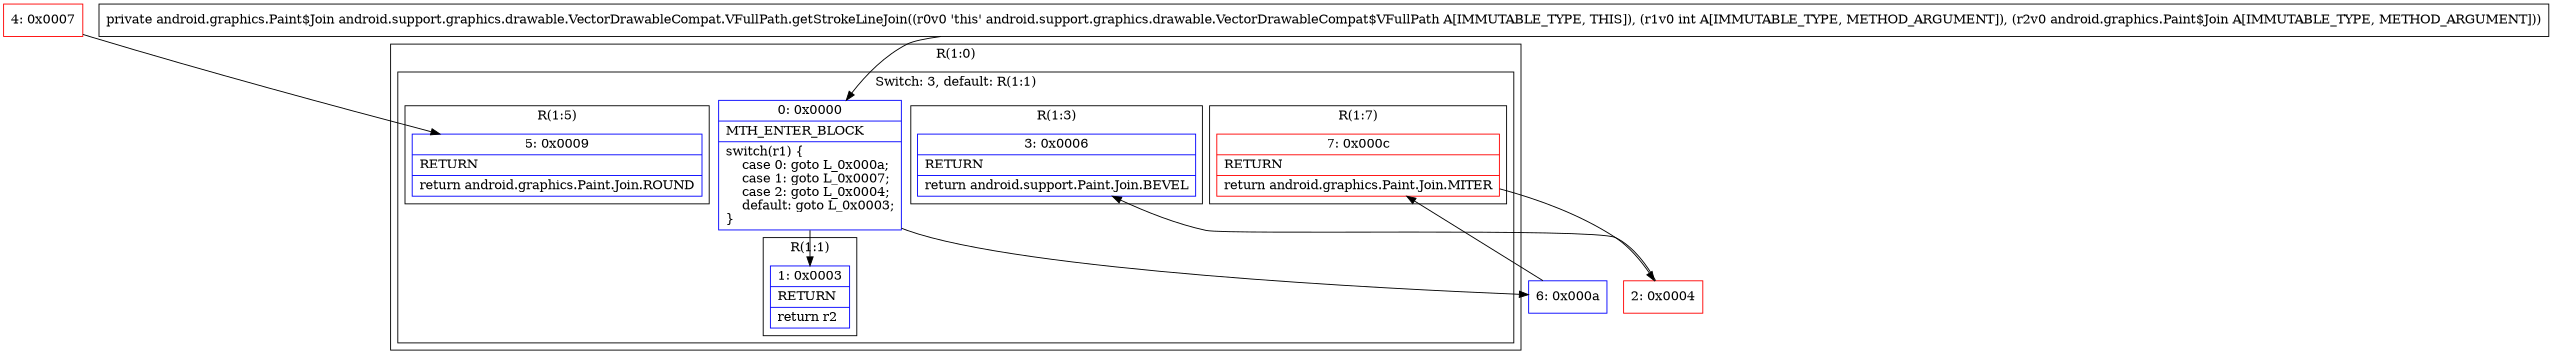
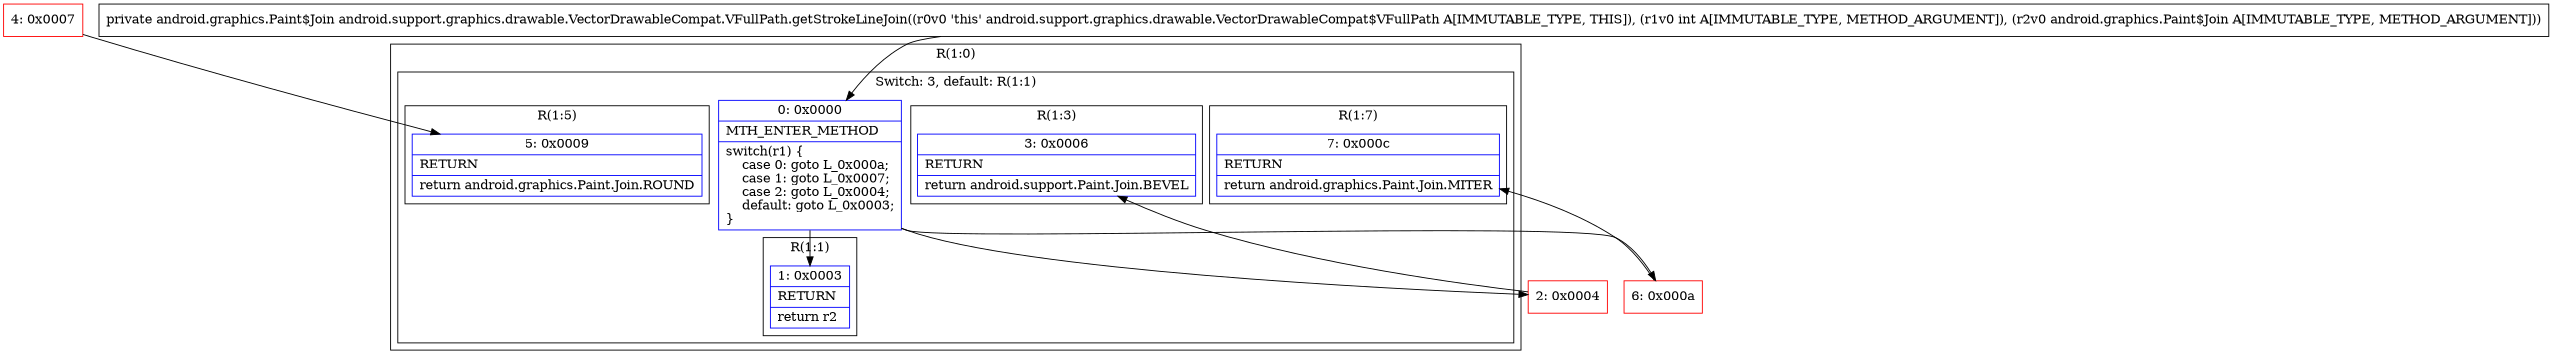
(795, 131) -> (802, 131)
(1358, 165) -> (1358, 165)
(1582, 219) -> (1208, 276)
(1568, 297) -> (1663, 297)
